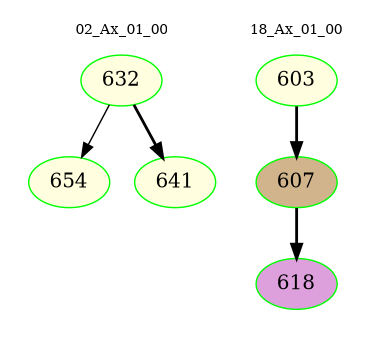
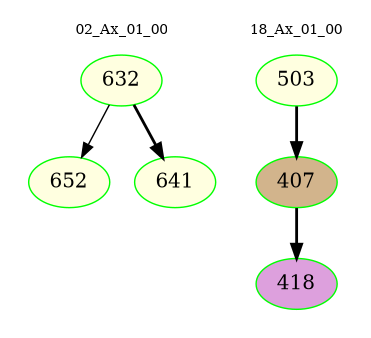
(297, 81) -> (297, 81)
(69, 182) -> (69, 182)
(297, 182) -> (297, 182)
(297, 284) -> (297, 284)
